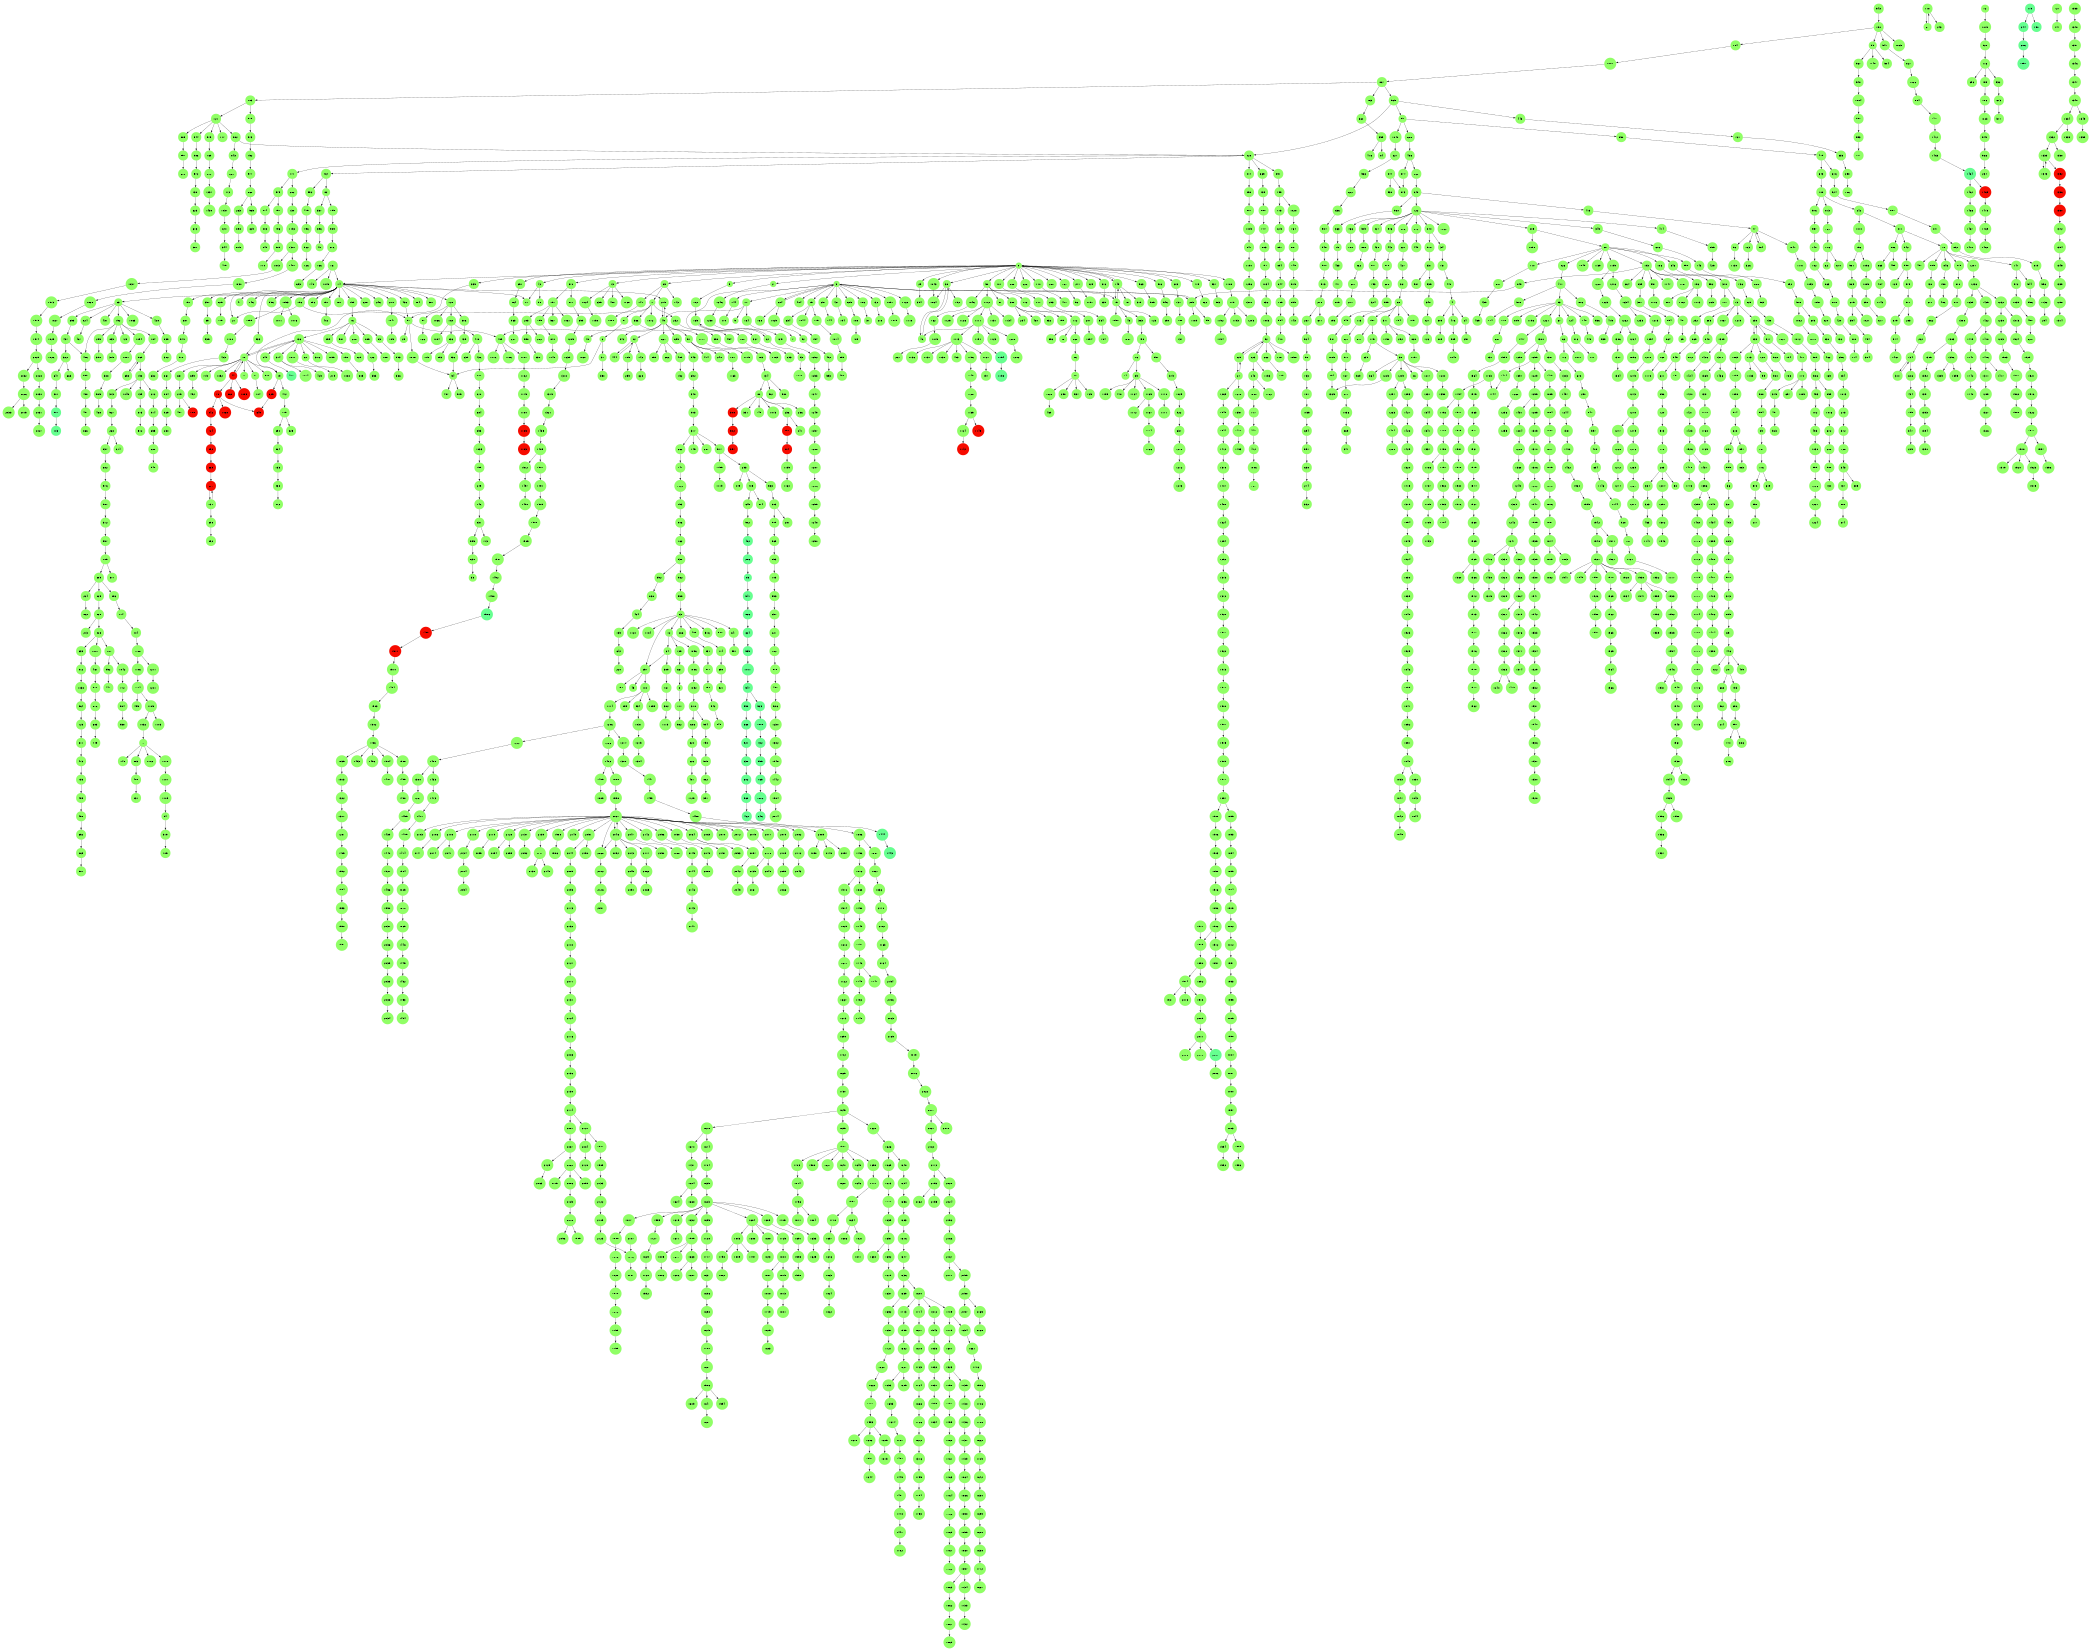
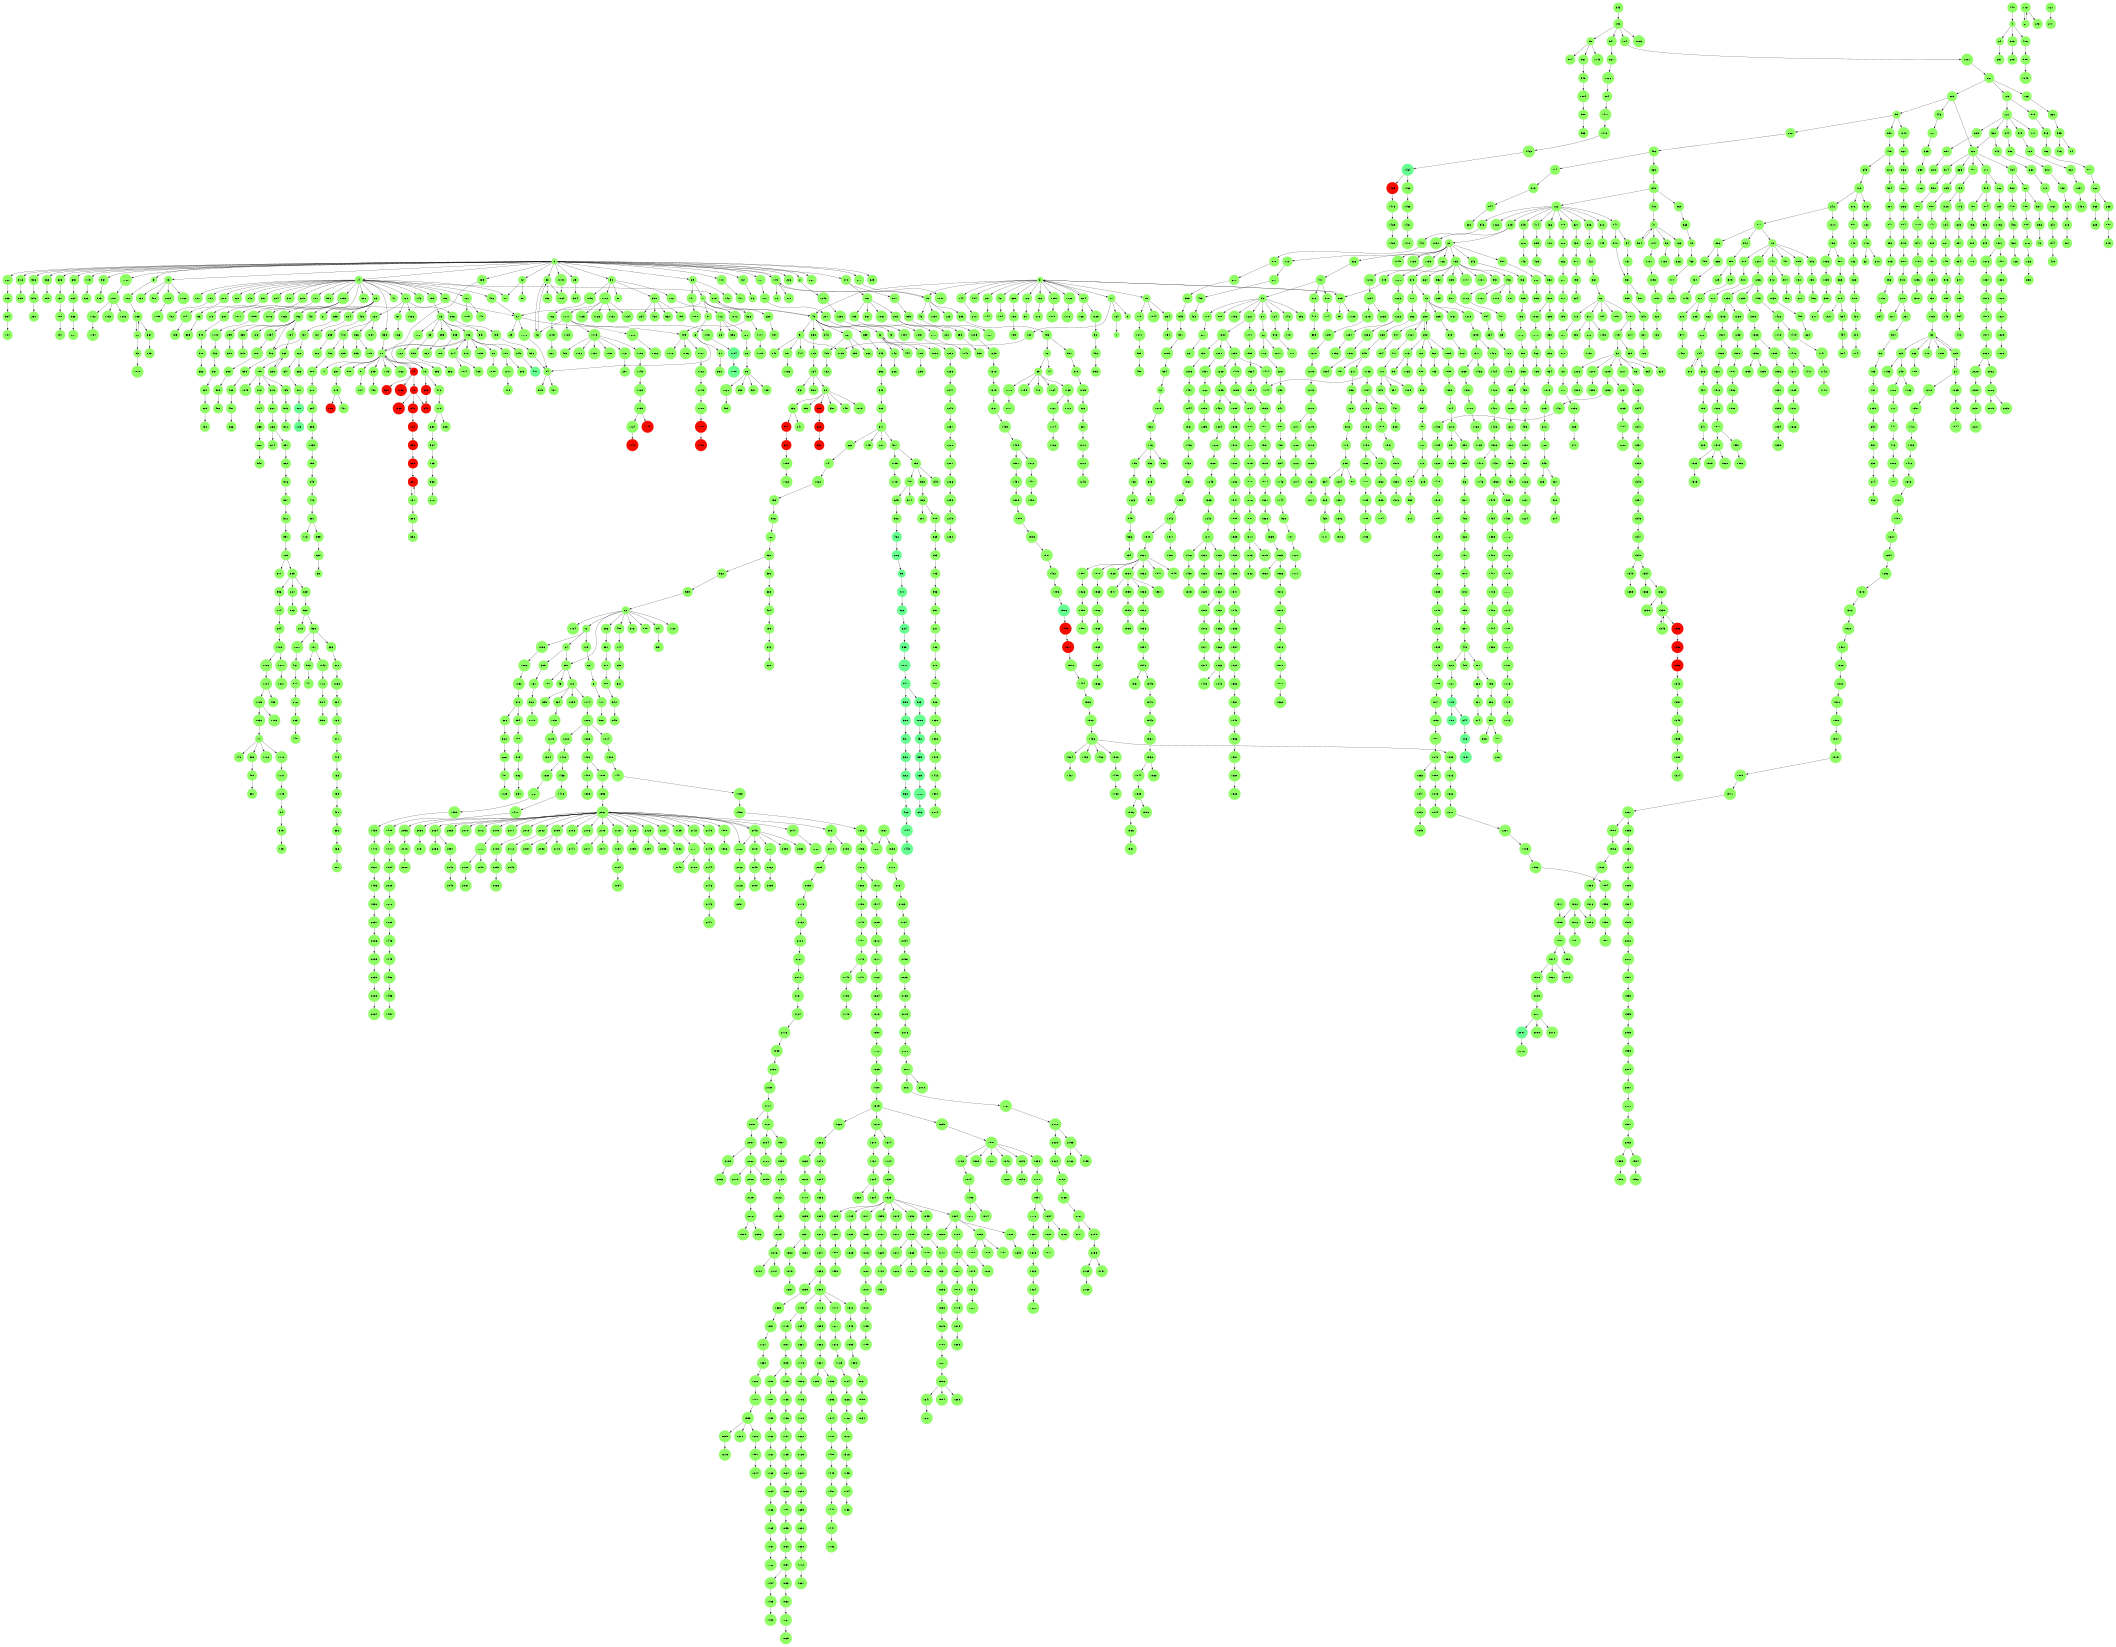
(1858, 155) -> none
(1396, 182) -> (1513, 197)
(336, 274) -> (412, 285)
(1446, 274) -> (1628, 270)
(296, 347) -> (507, 361)
(1332, 384) -> (1163, 381)
(1223, 439) -> (1910, 453)
none -> (1638, 453)
none -> (1452, 684)
(875, 861) -> (881, 839)
(1216, 916) -> (1582, 913)
(631, 1247) -> (774, 1261)
